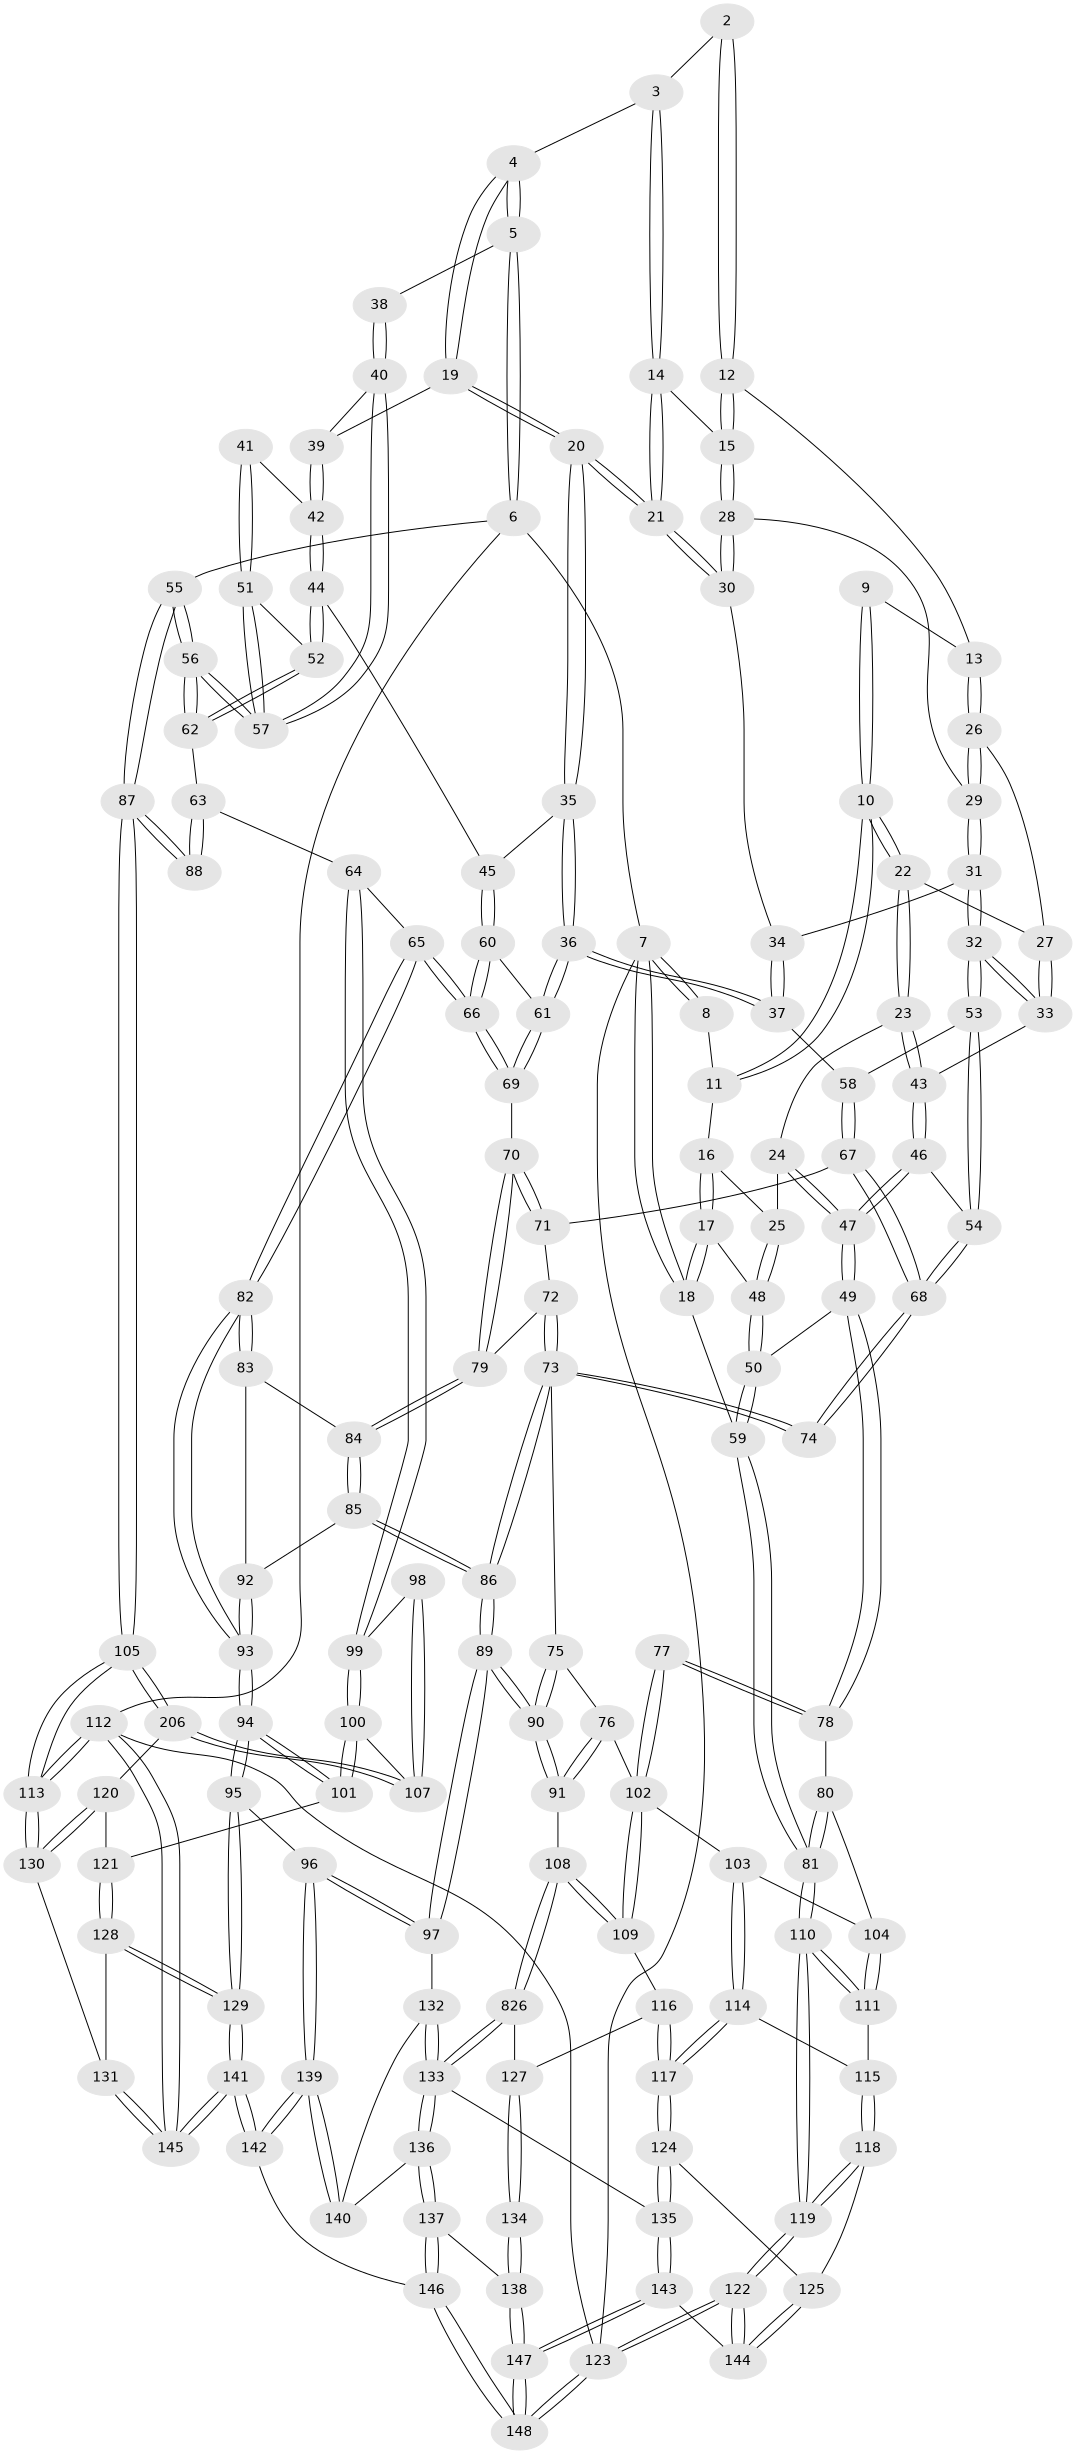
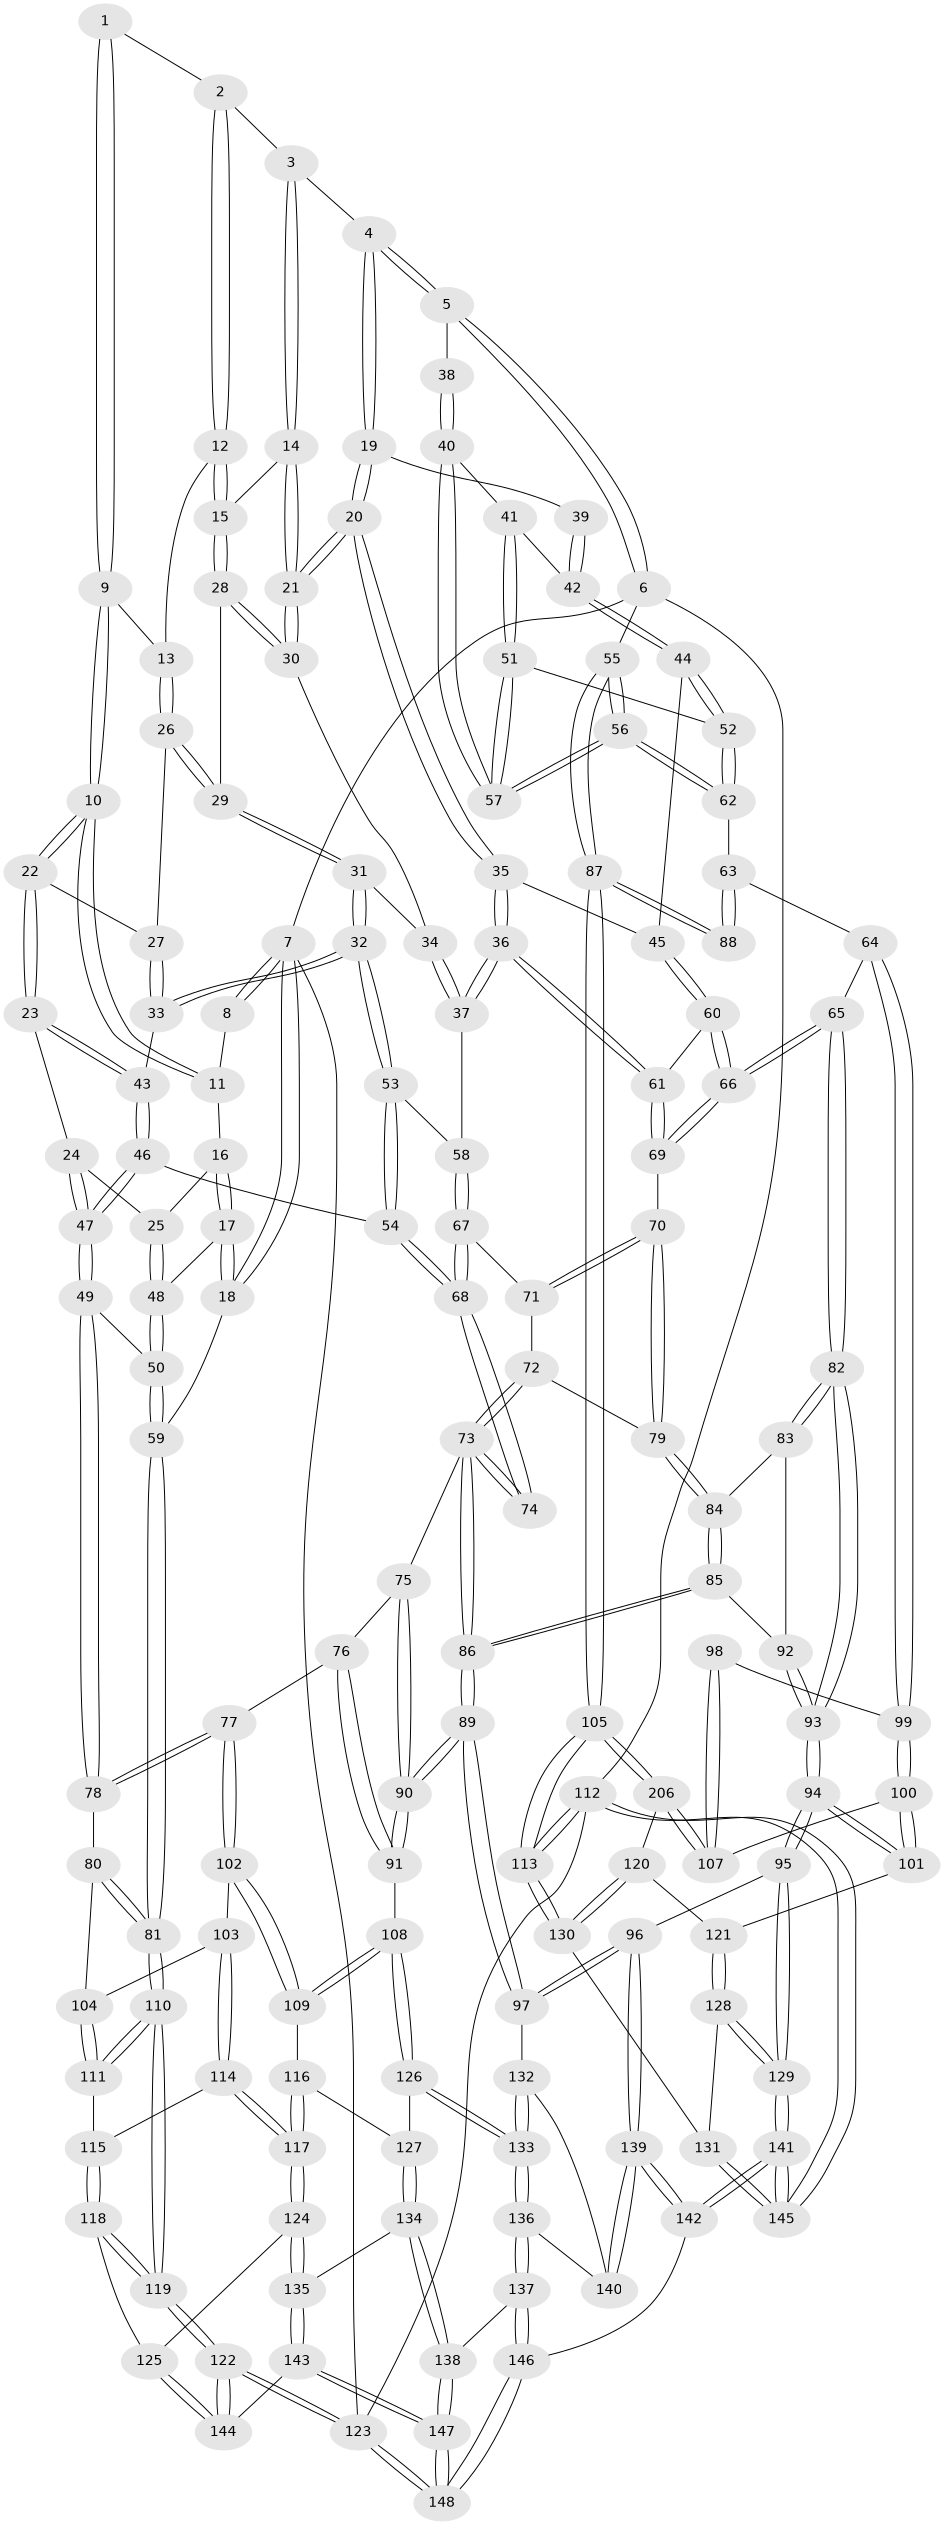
none -> (105, 22)
(348, 412) -> (485, 489)
(623, 1759) -> (286, 1688)
(515, 2007) -> (410, 2078)
(548, 2149) -> (361, 2250)
